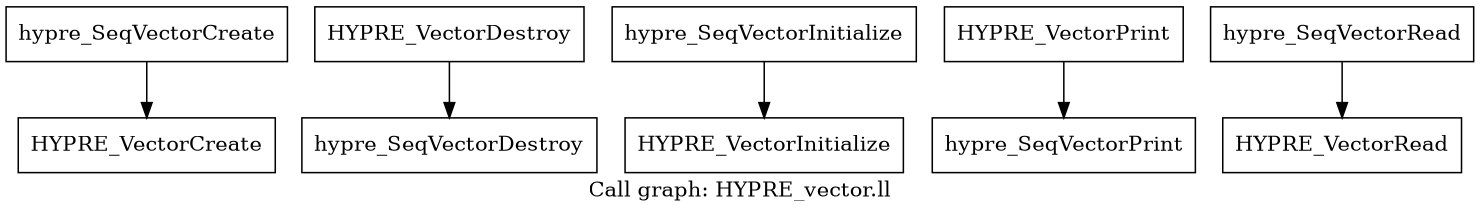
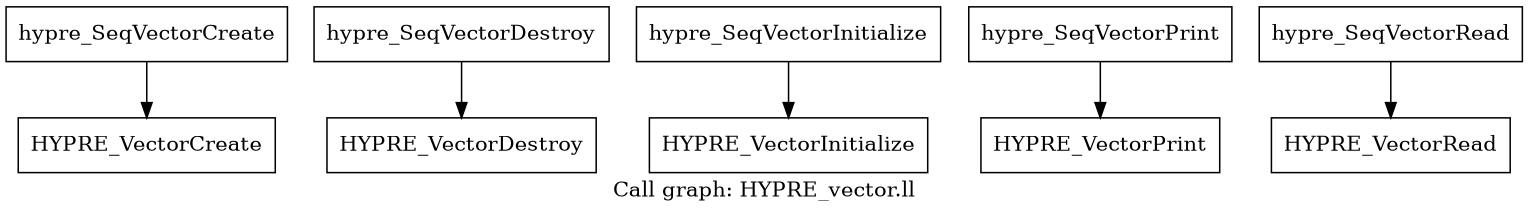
(449, 82) -> (462, 82)
(1064, 82) -> (1100, 82)
